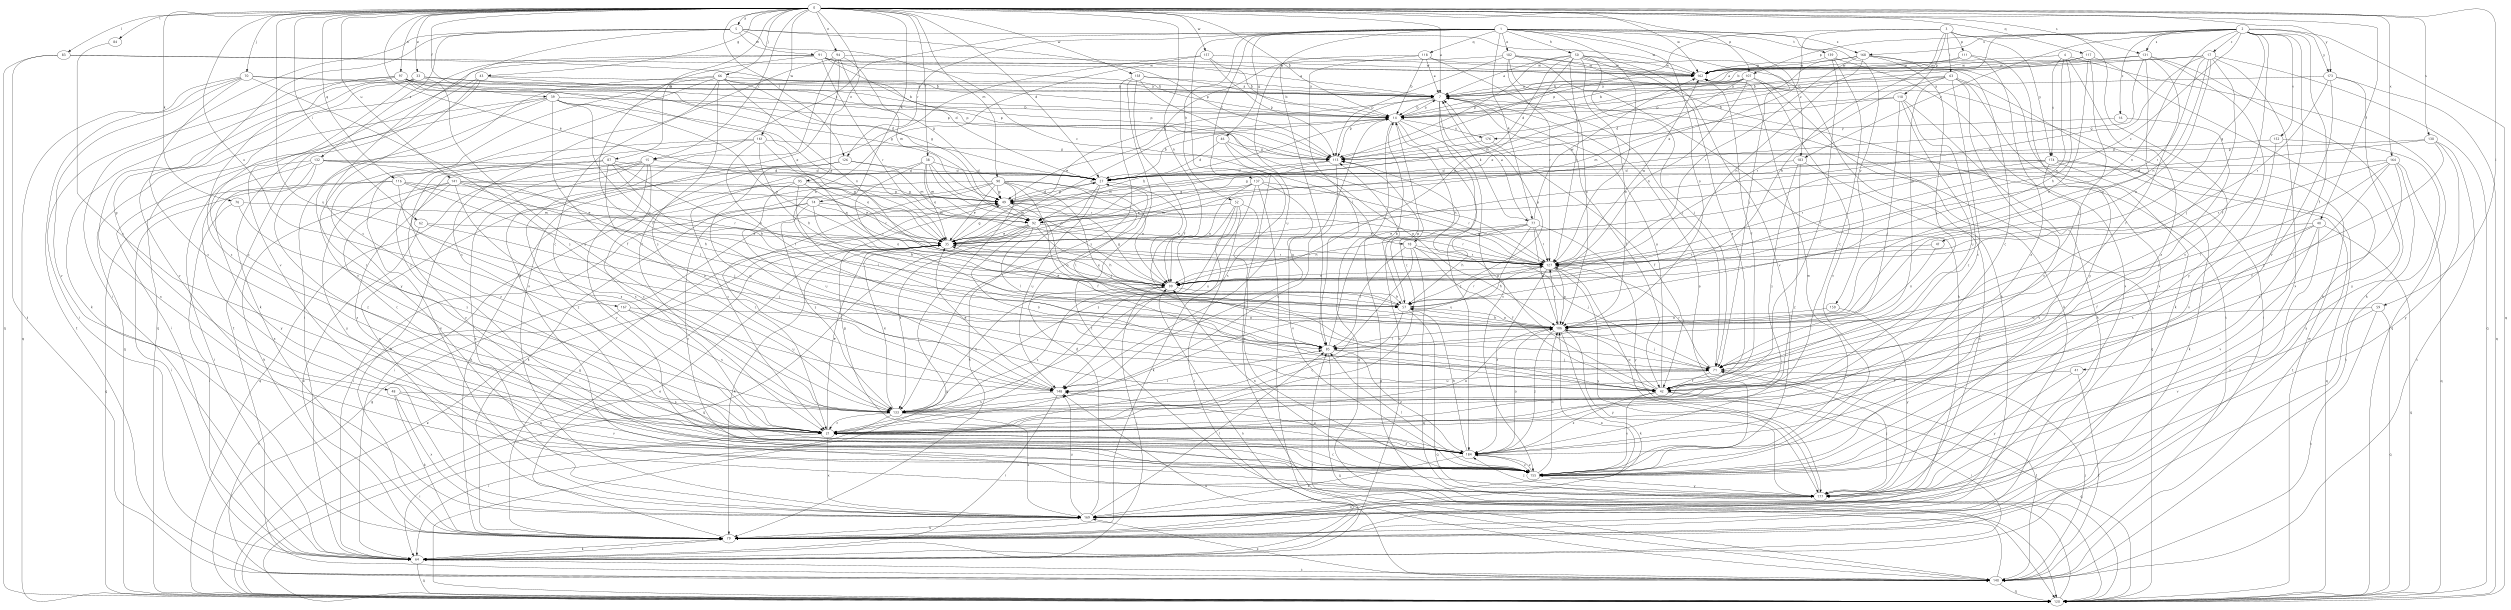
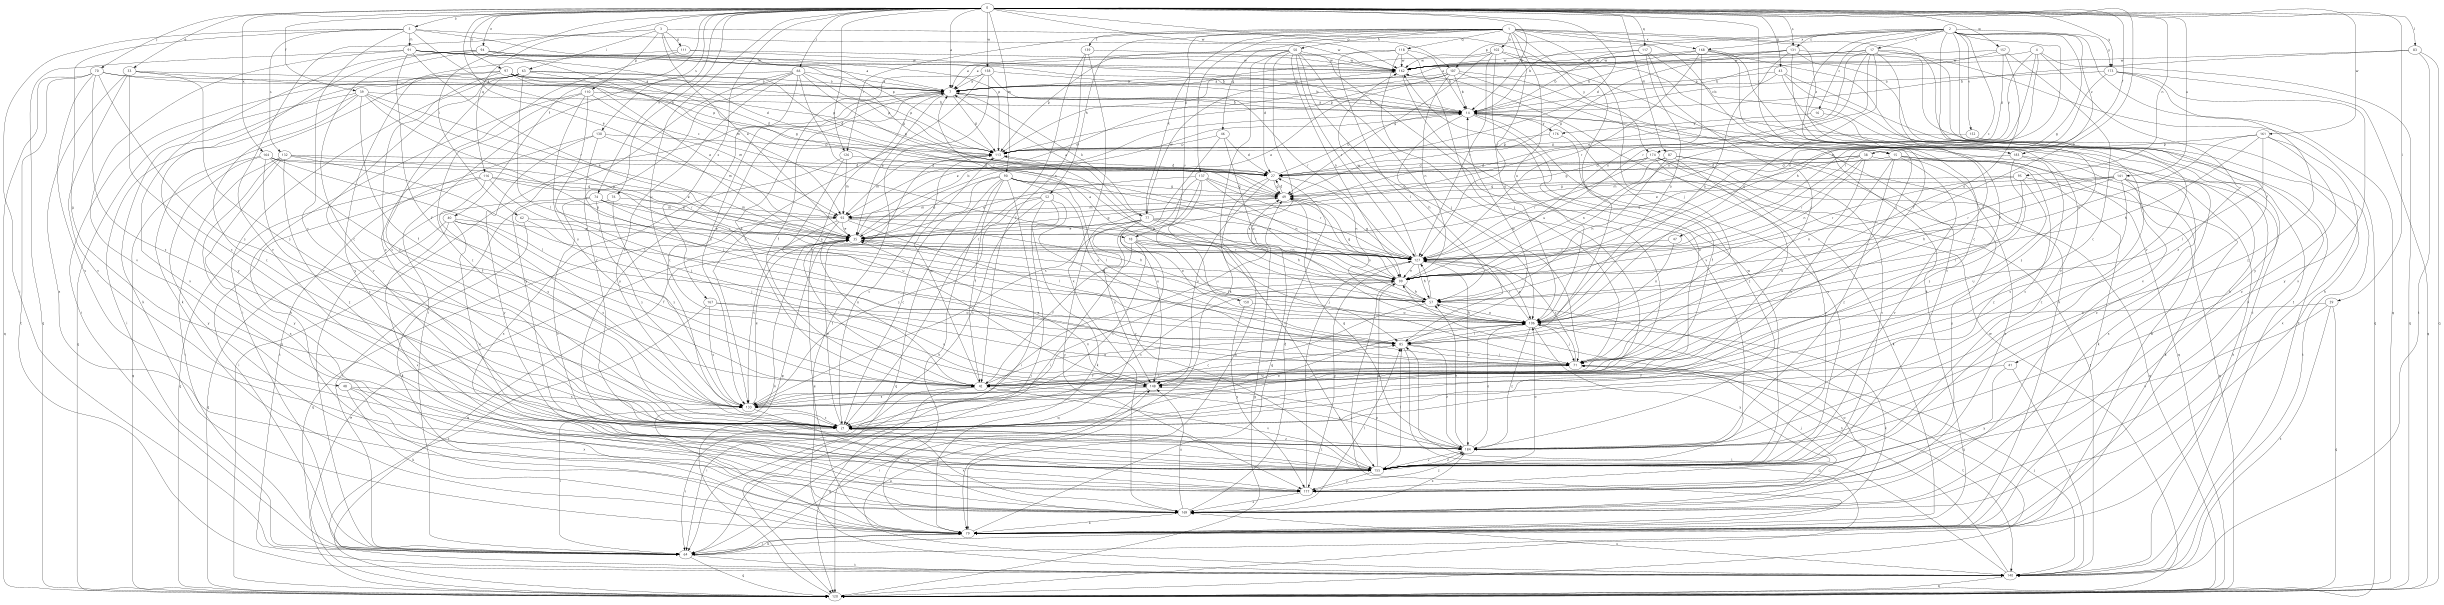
(115, 42) -> none
(1735, 236) -> none
(1964, 402) -> none
